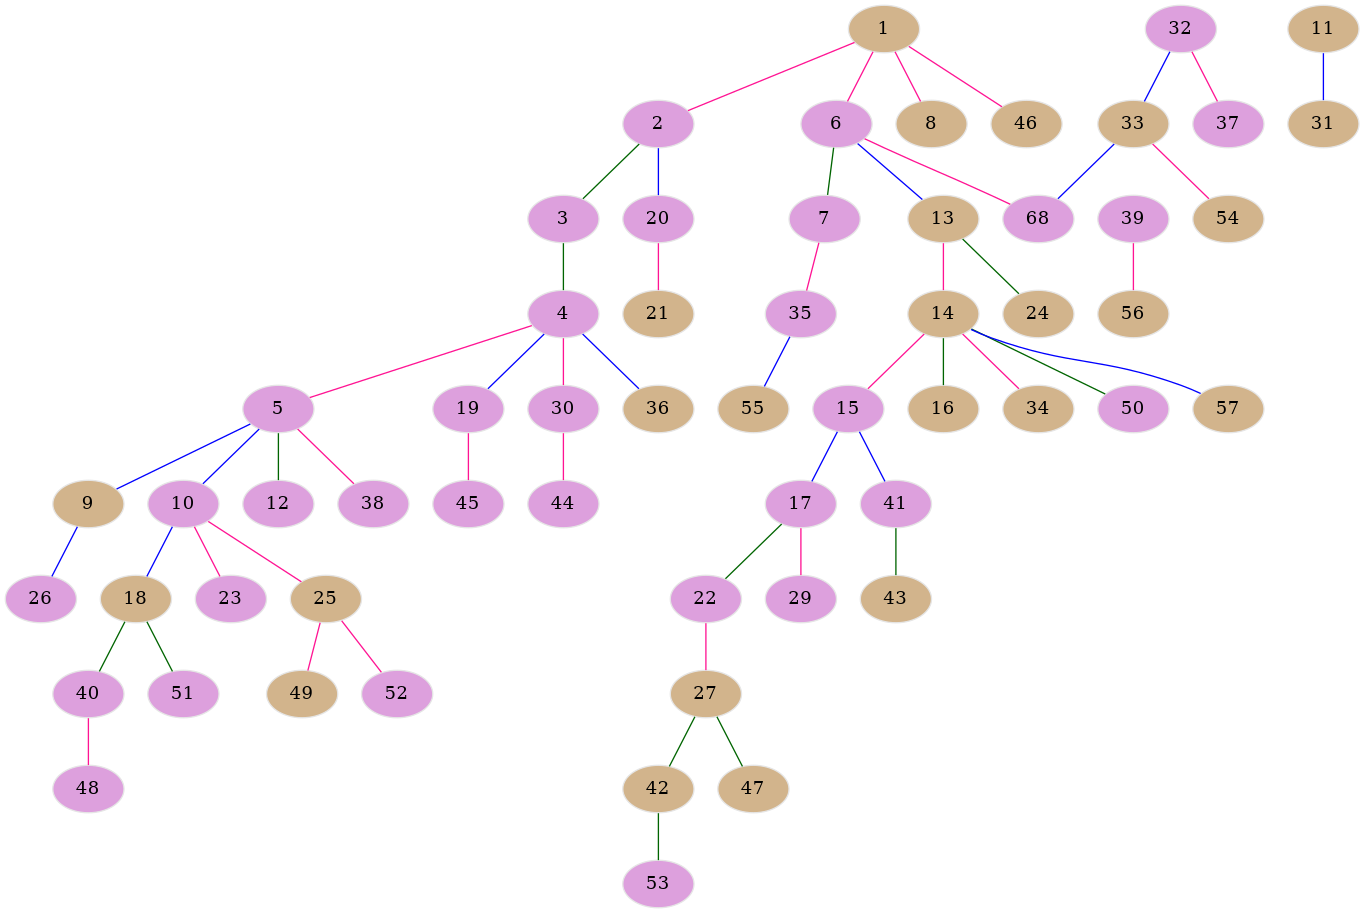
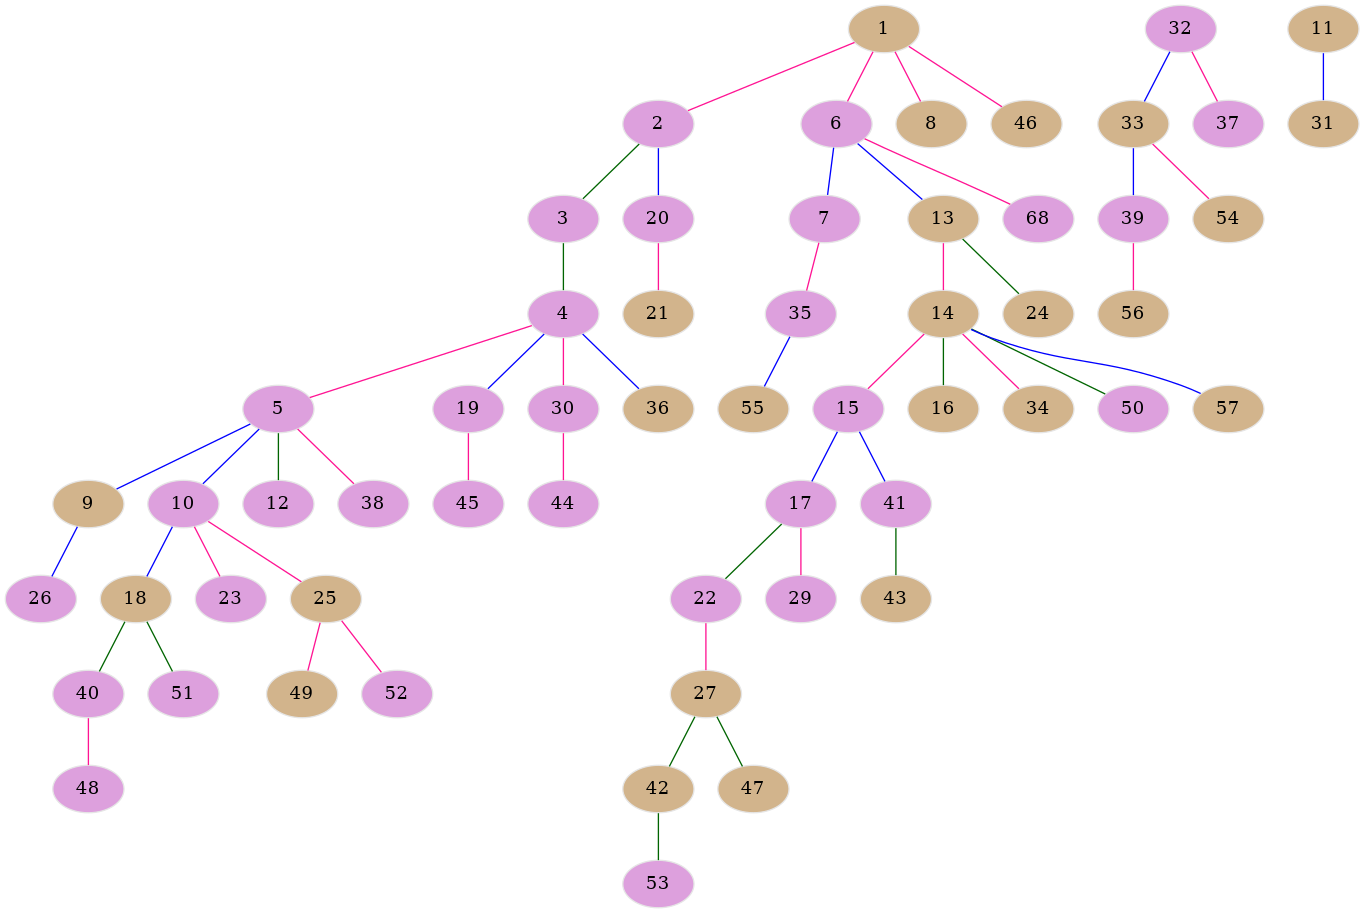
(831, 171) -> (831, 171)
(1086, 171) -> (1133, 172)
